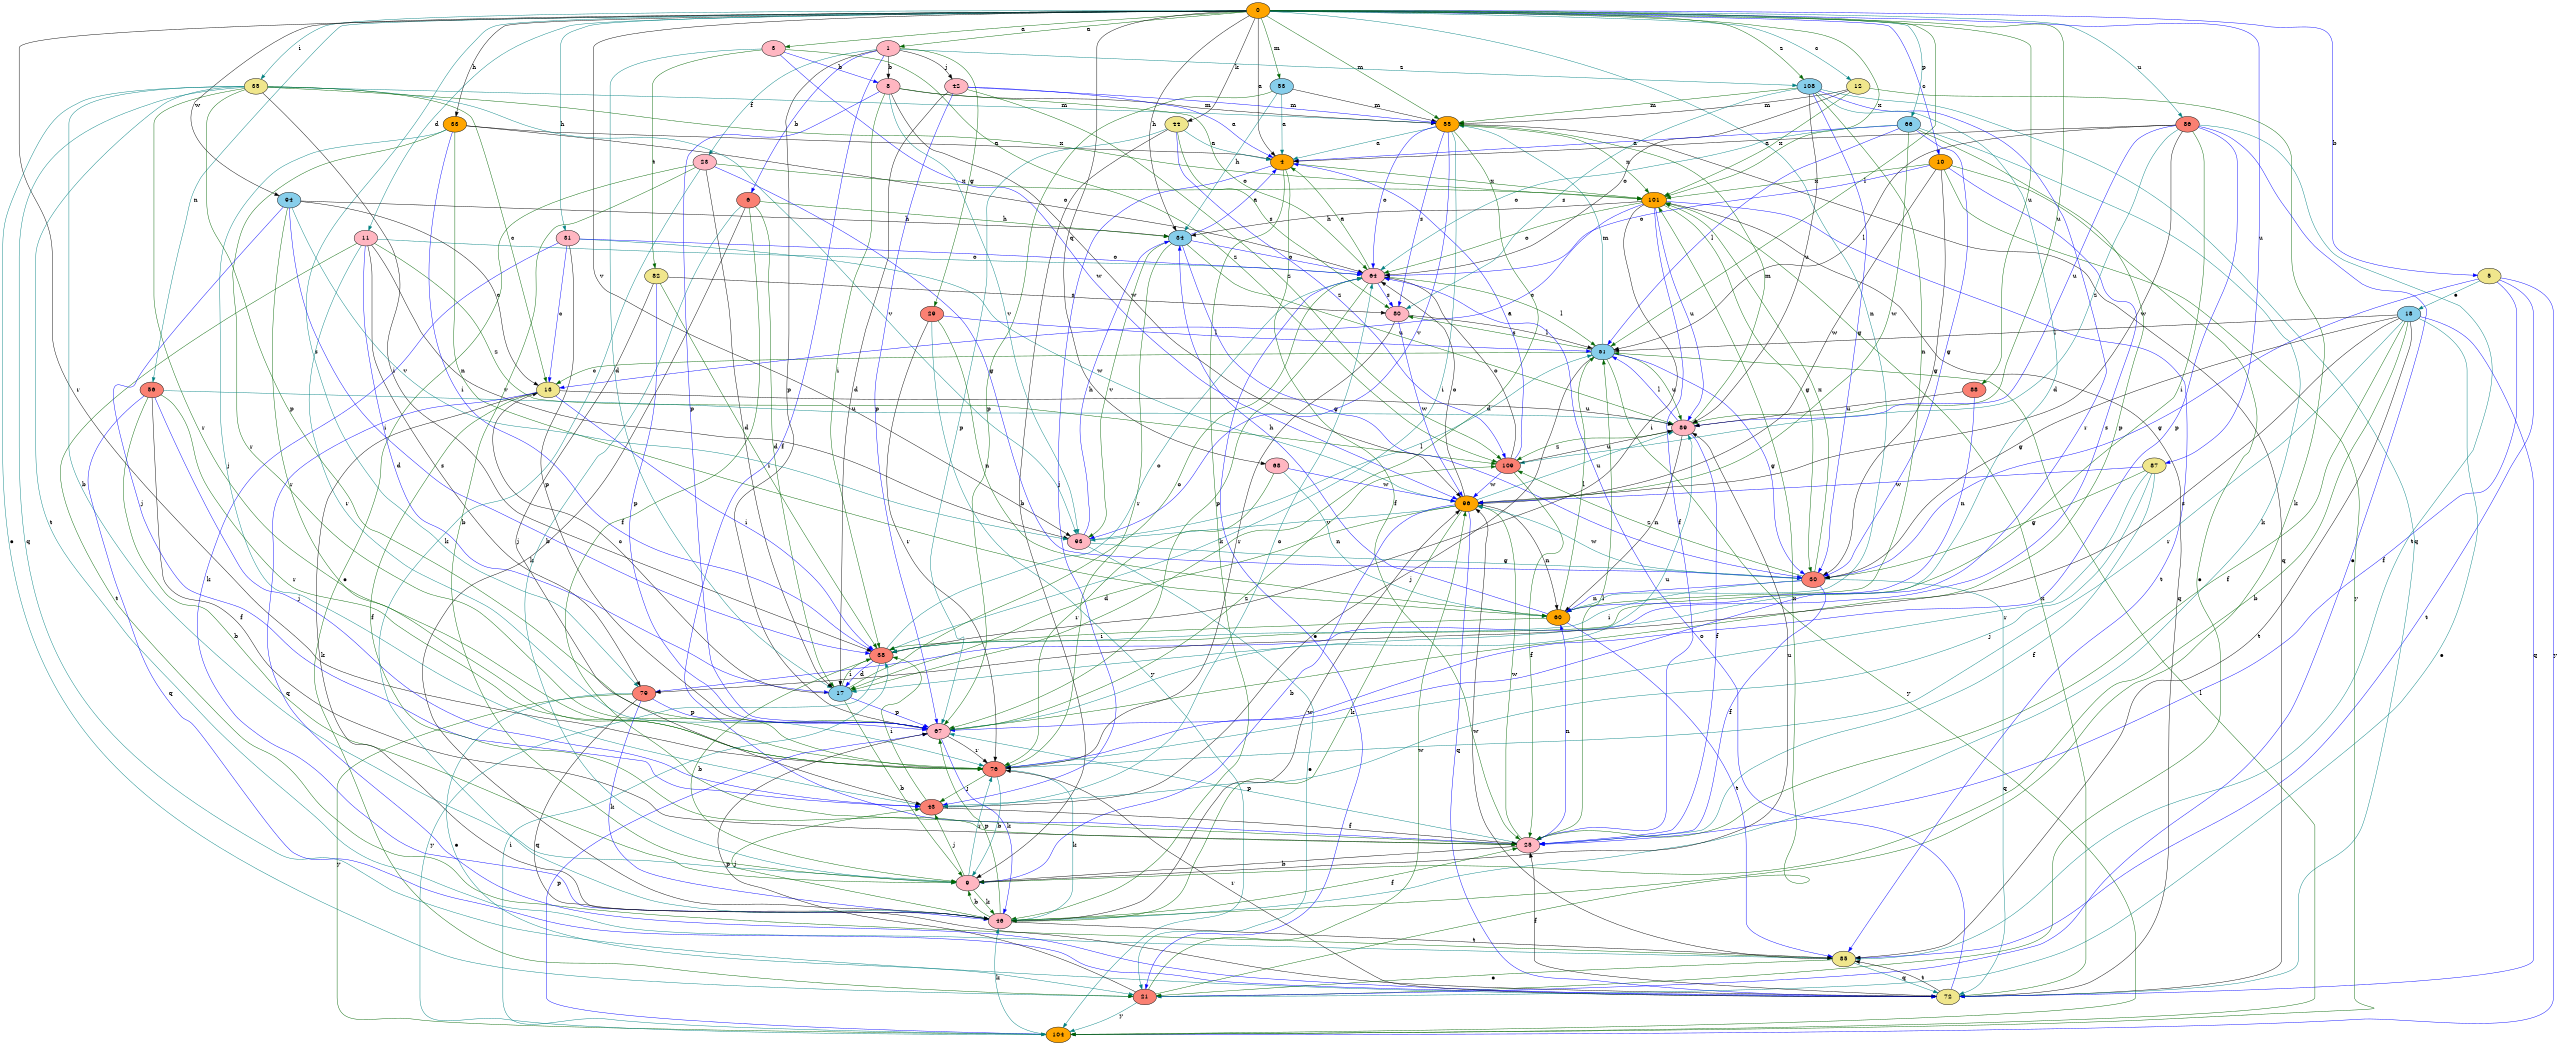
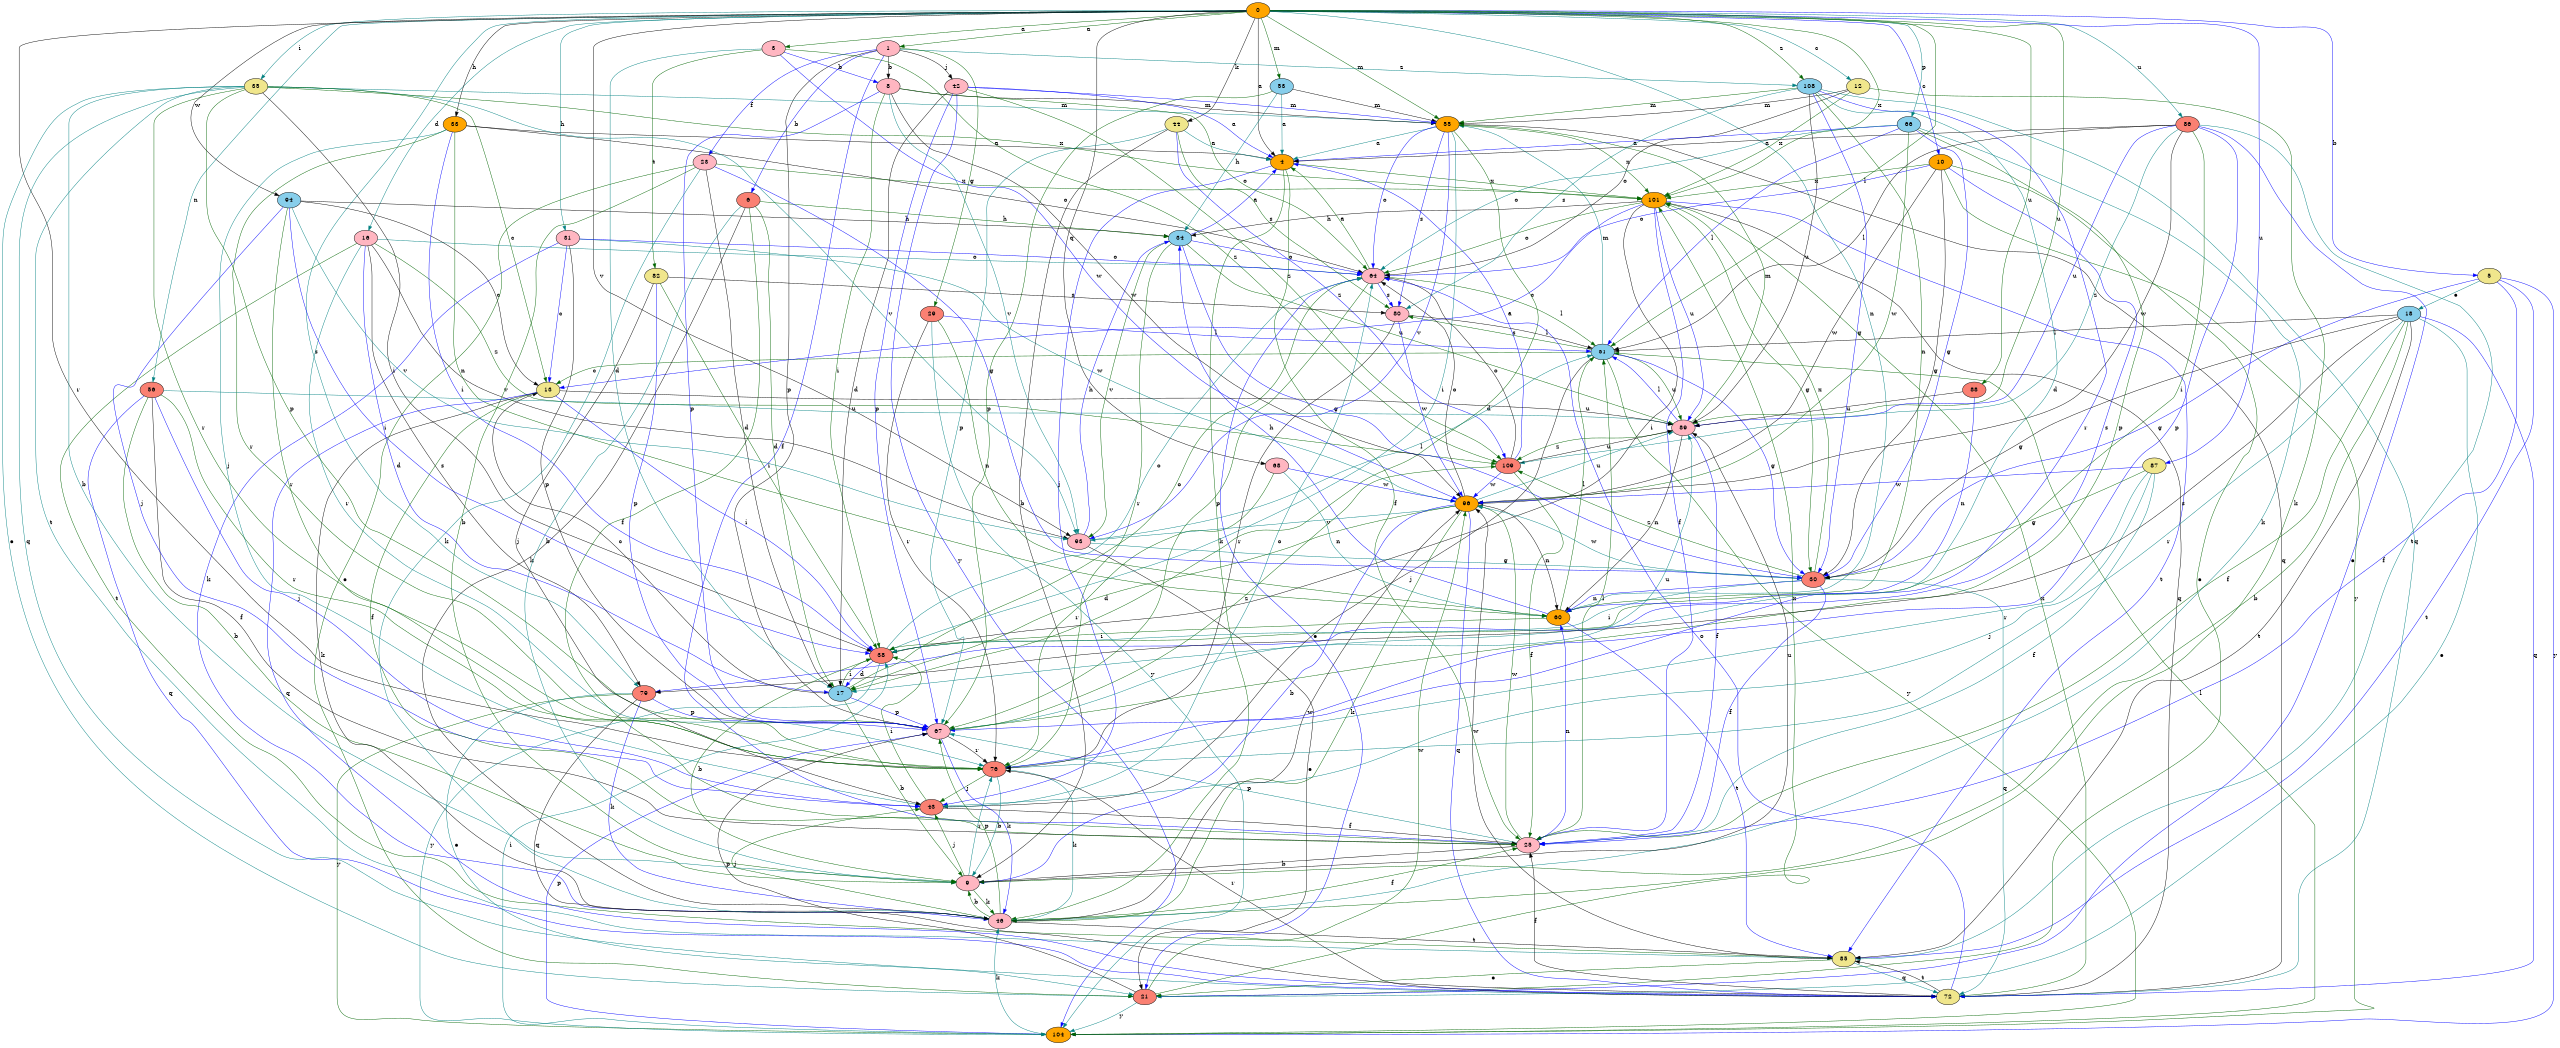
(780, 78) -> (780, 78)
(1163, 92) -> none
(366, 238) -> (366, 238)
none -> (979, 598)
(1307, 771) -> (1307, 771)
